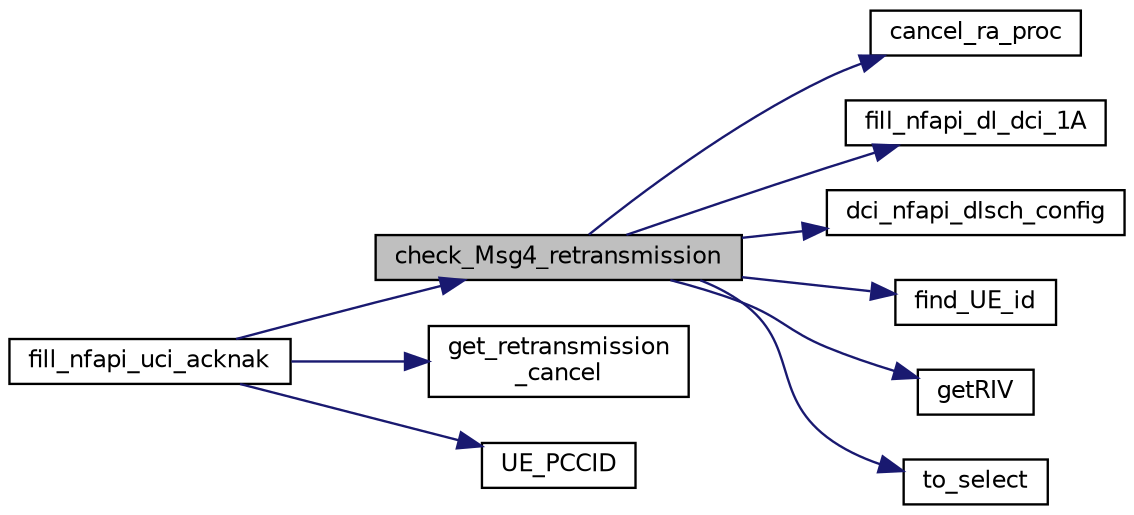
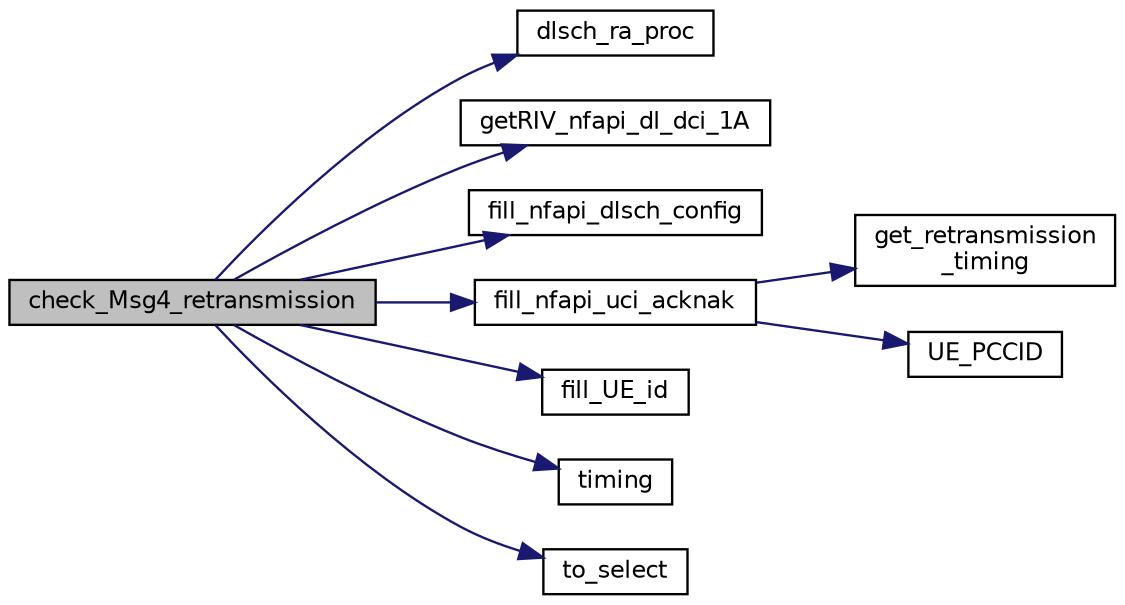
(976, 33) -> (615, 33)
(976, 123) -> (615, 123)
(976, 213) -> (615, 213)
(976, 302) -> (615, 392)
(338, 312) -> (413, 302)
(559, 361) -> (985, 250)
(976, 392) -> (615, 482)
